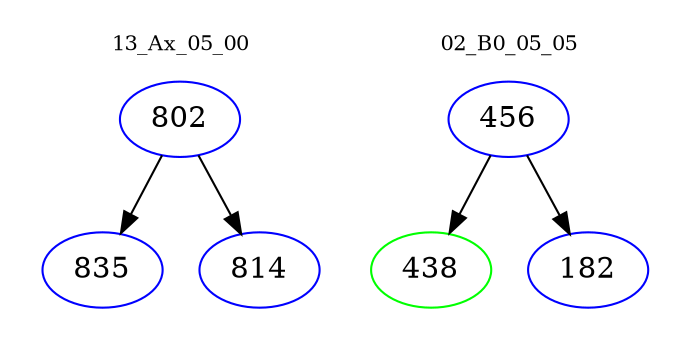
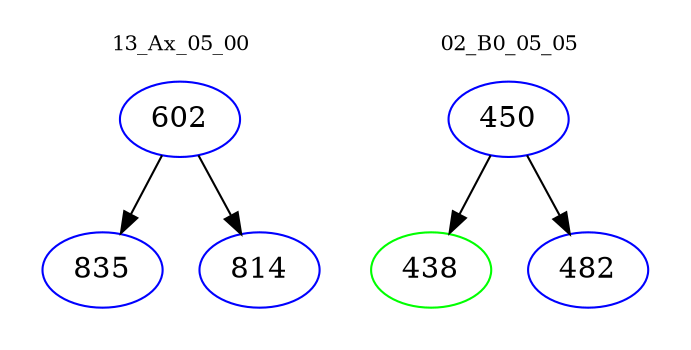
(180, 119) -> (180, 119)
(509, 119) -> (509, 119)
(588, 270) -> (588, 270)
